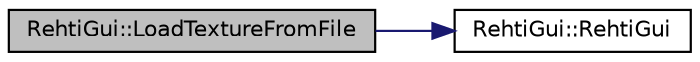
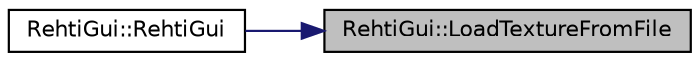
(404, 31) -> (273, 31)
